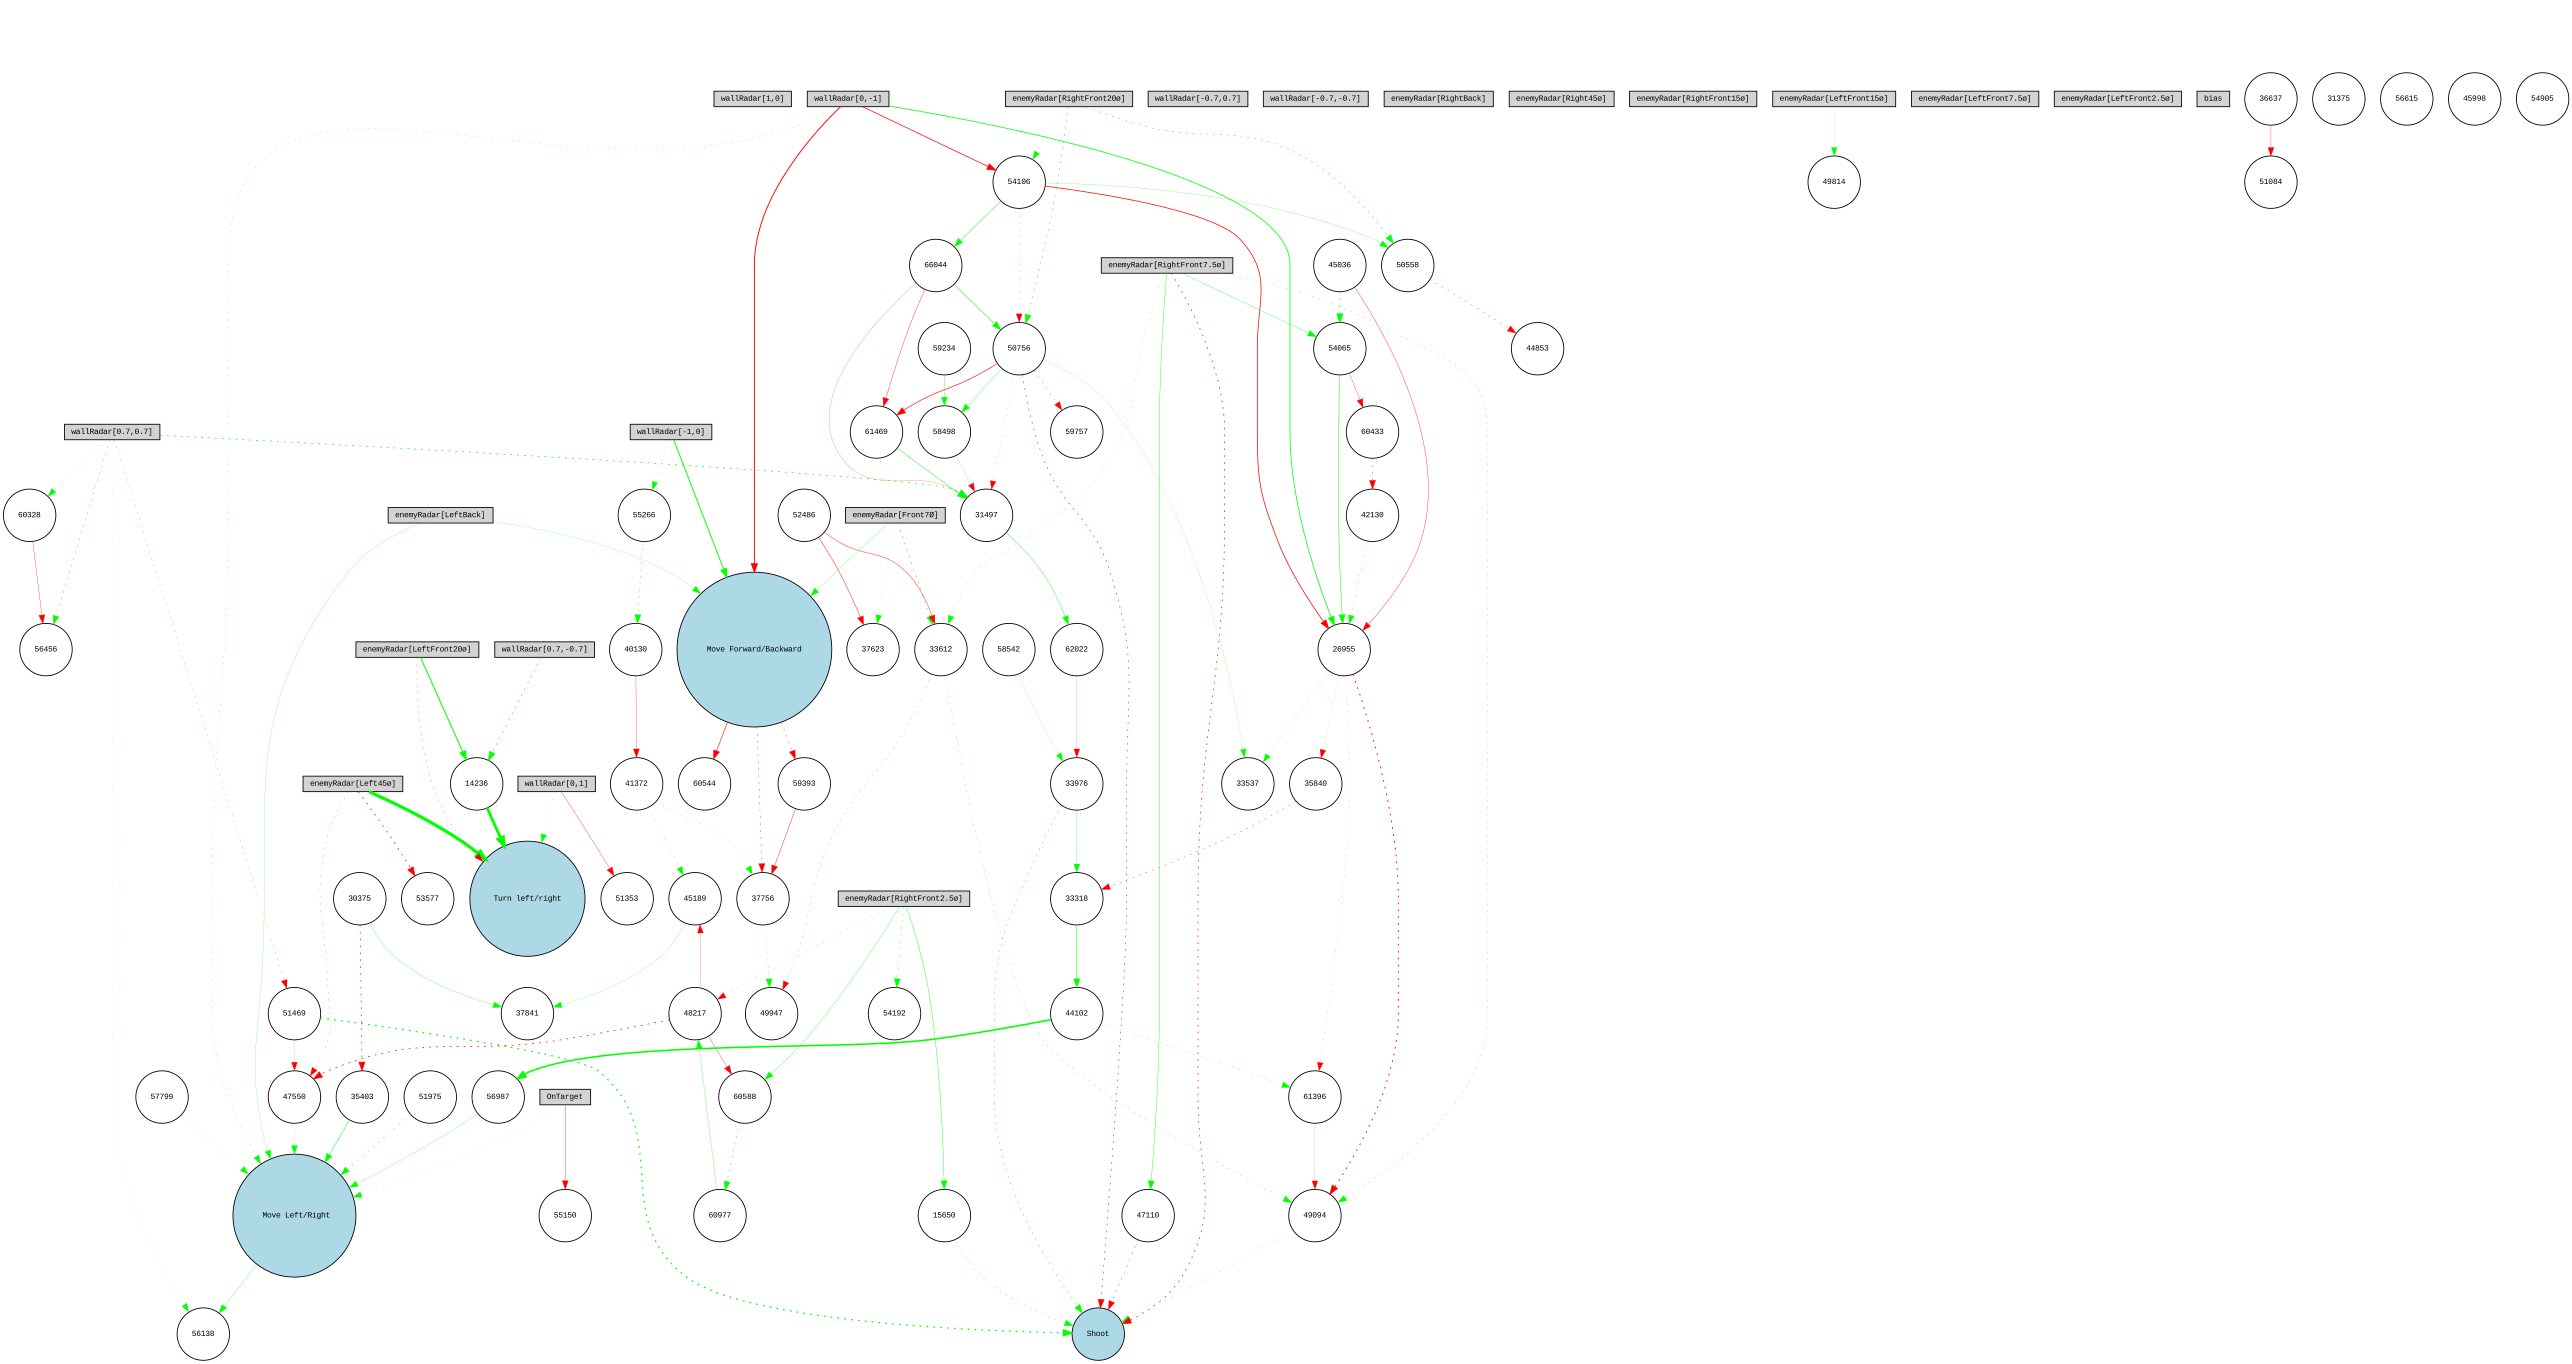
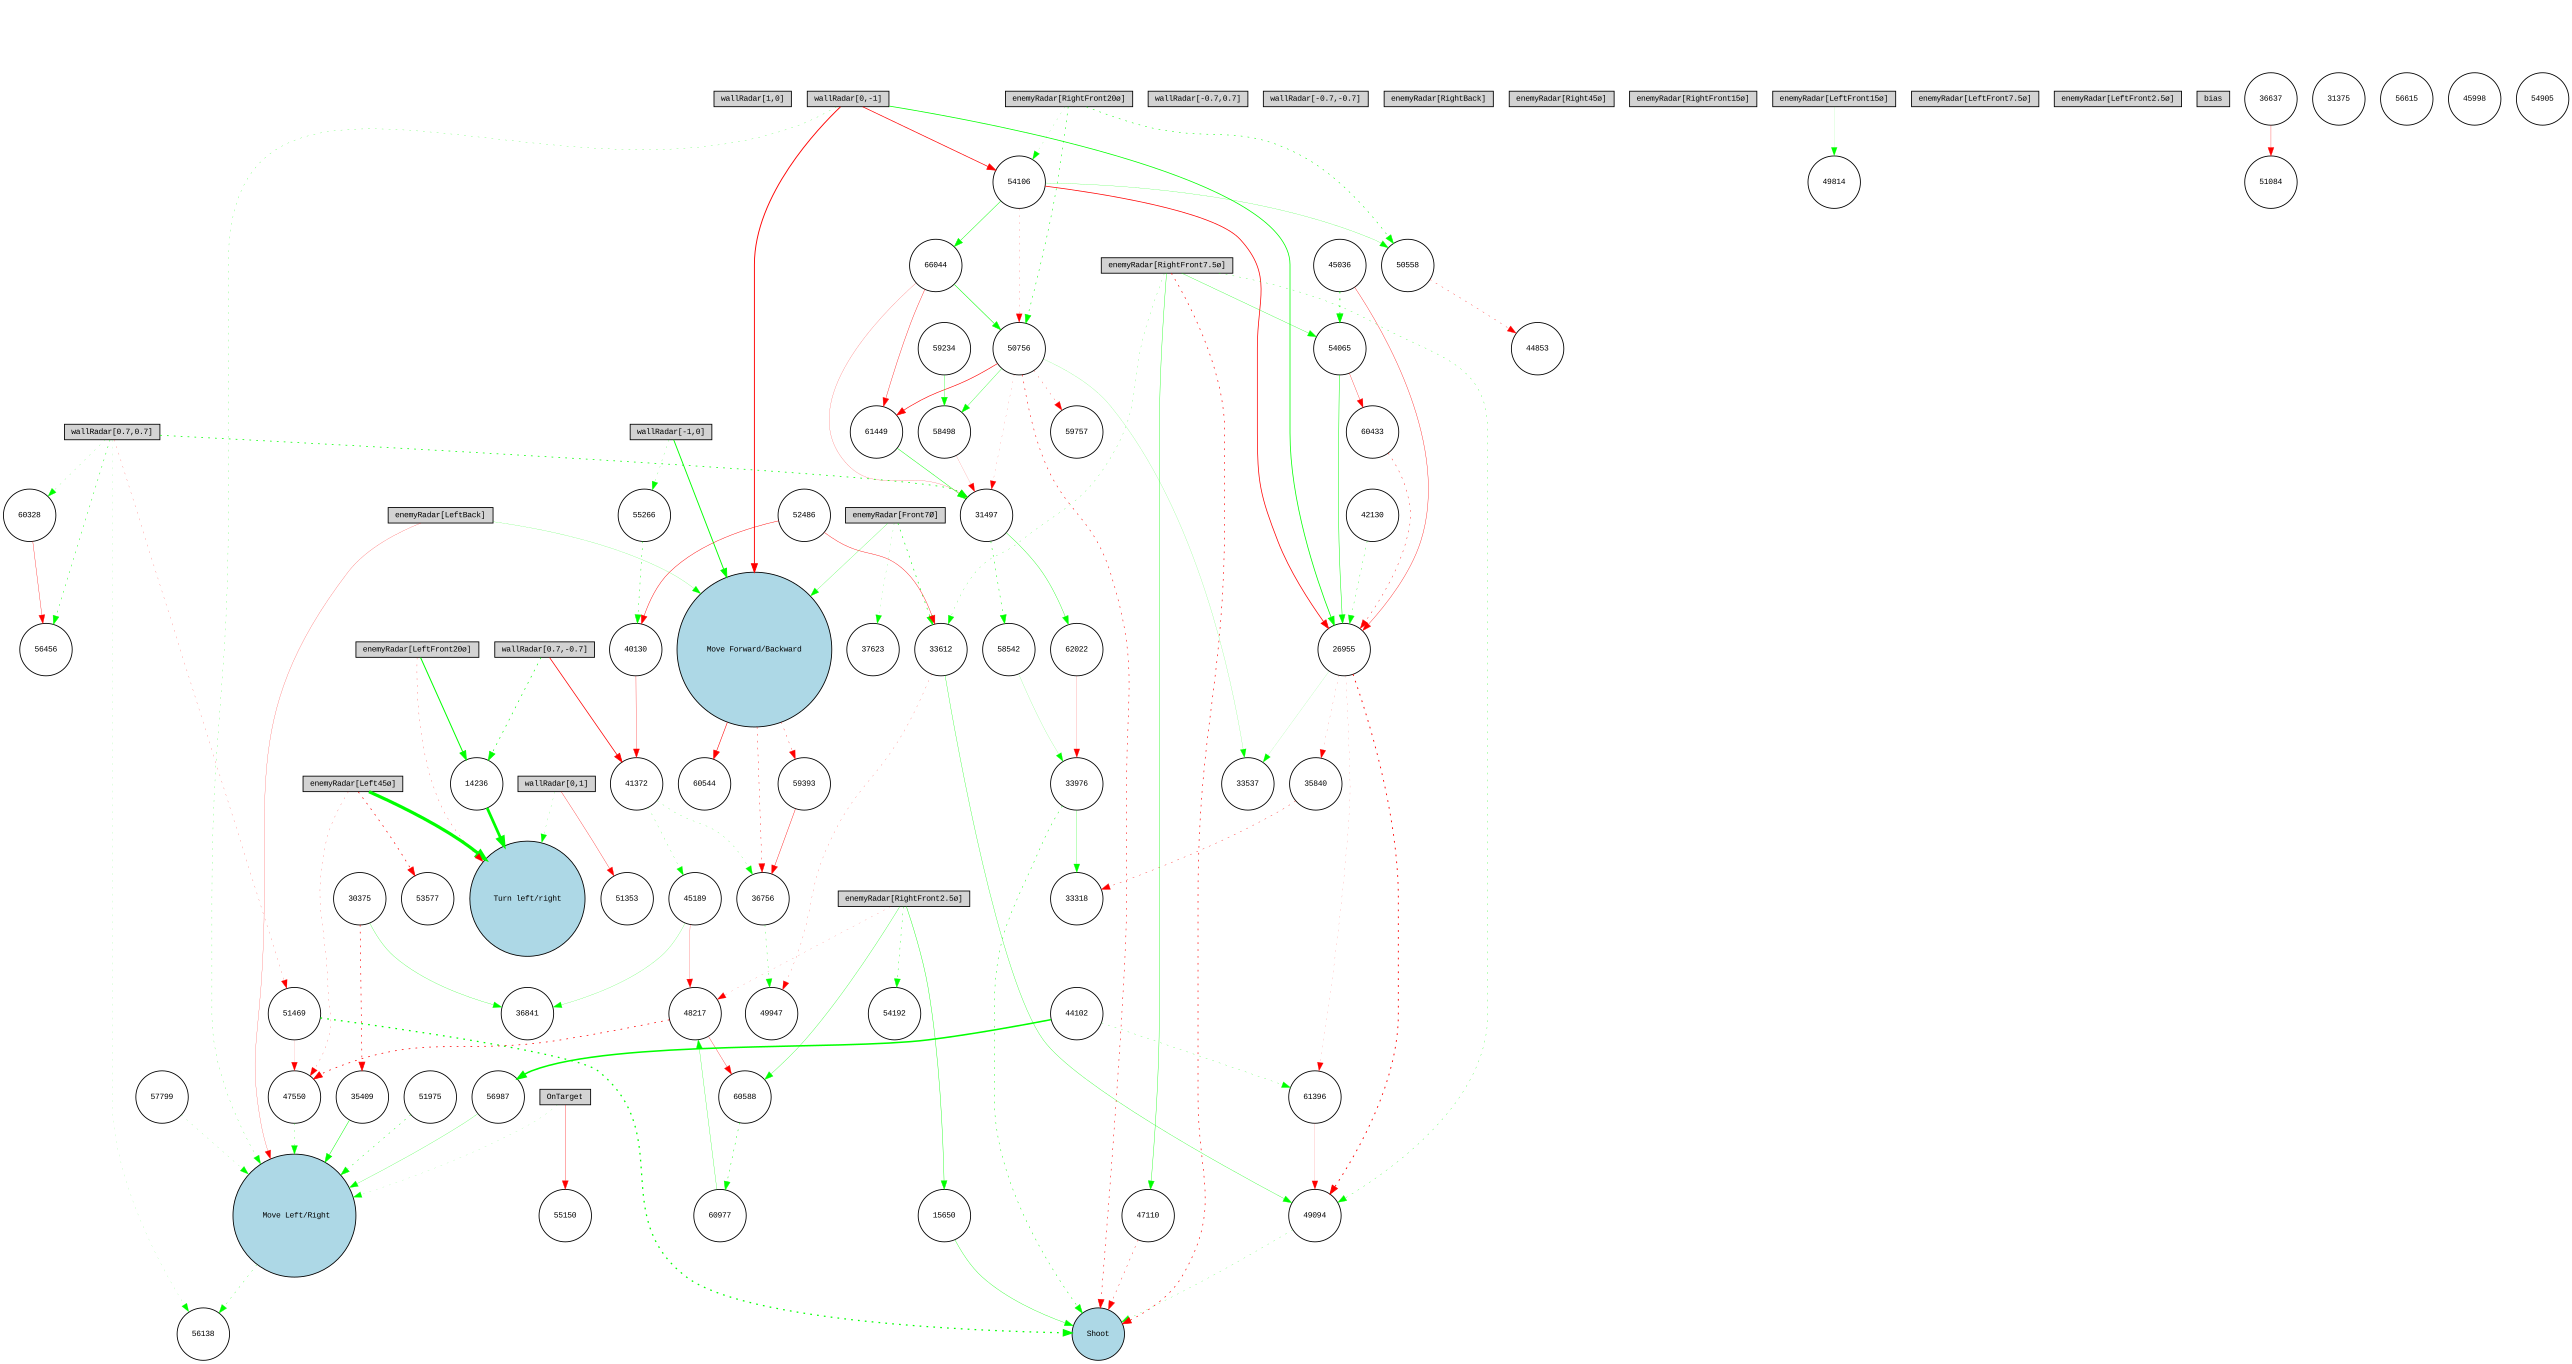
(876, 432) -> (876, 432)
(1373, 469) -> (1407, 540)
(841, 576) -> (698, 551)
none -> (997, 578)
none -> (583, 706)
(265, 808) -> (265, 808)
(763, 899) -> (763, 899)
(1077, 952) -> none
(701, 960) -> (689, 952)
(1023, 1000) -> (1023, 1000)
(527, 1014) -> (527, 1014)
(362, 1097) -> (362, 1097)
(241, 1285) -> (241, 1285)
(1001, 1292) -> (1001, 1292)
